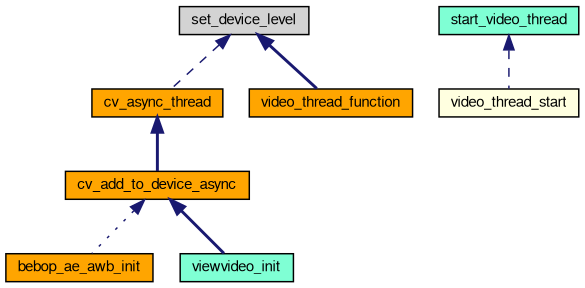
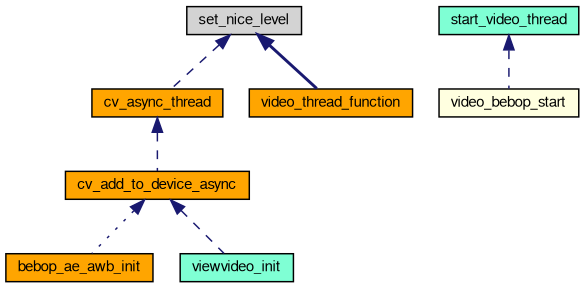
(244, 21) -> (244, 21)
(509, 103) -> (509, 103)
(157, 152) -> (157, 152)
(202, 232) -> (202, 232)
